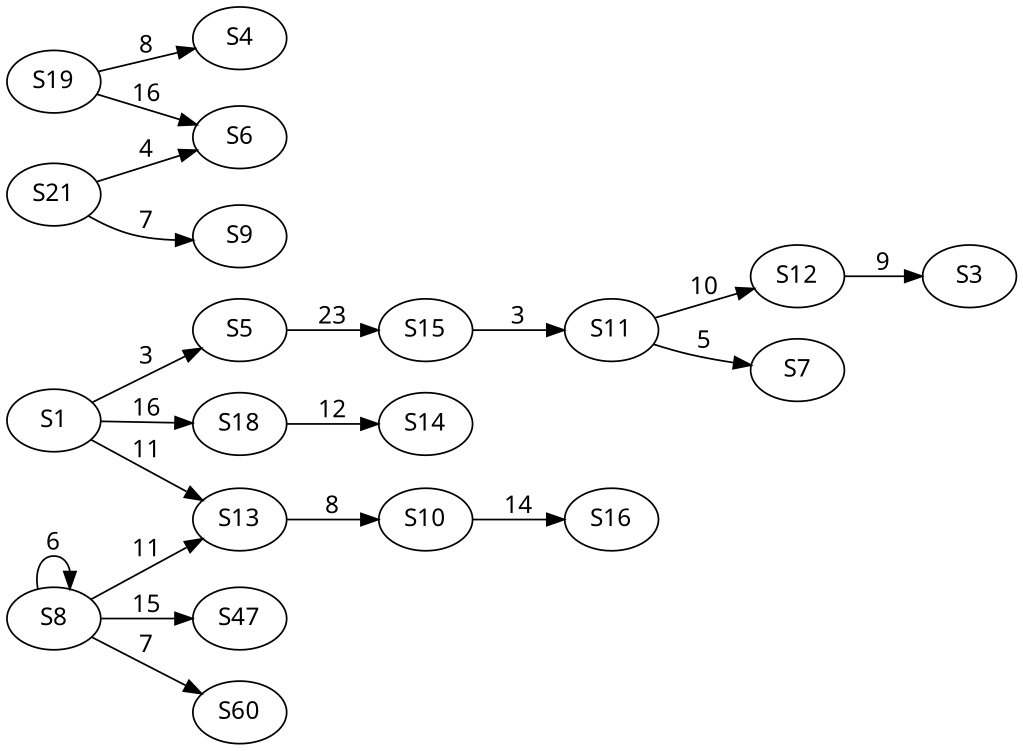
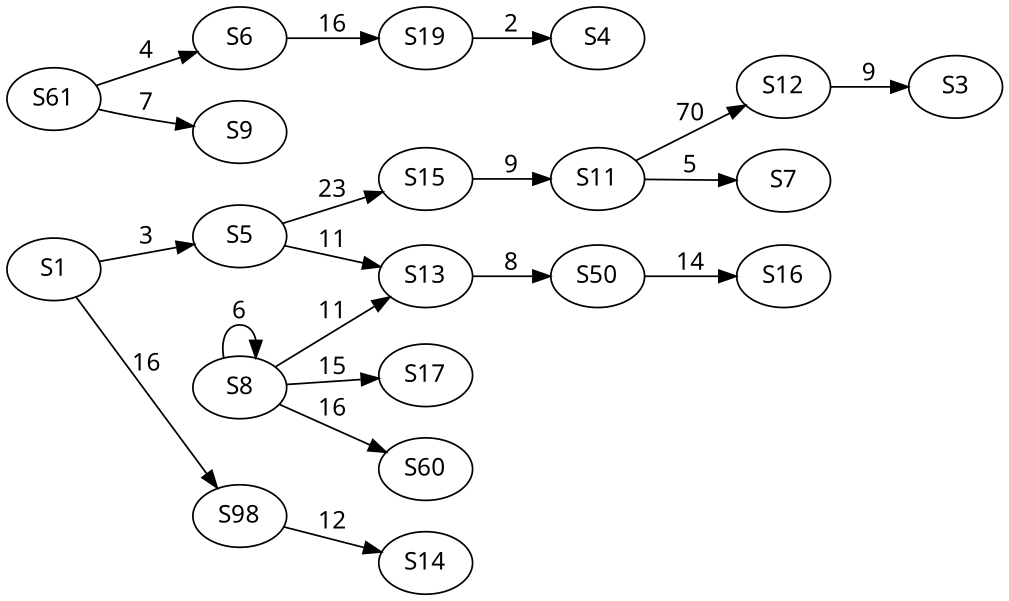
(147, 46) -> (512, 25)
(138, 107) -> (324, 38)
(54, 195) -> (54, 99)
(705, 288) -> (691, 114)
(519, 317) -> (512, 166)
(240, 424) -> (240, 516)
(139, 466) -> (324, 254)
(426, 520) -> (598, 276)
(240, 619) -> (426, 375)
(147, 645) -> (333, 409)
